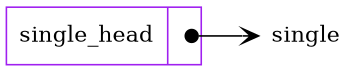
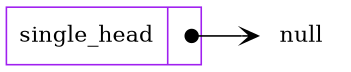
(306, 36) -> (302, 36)
